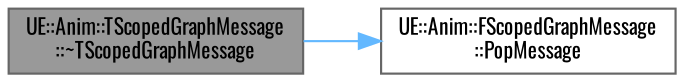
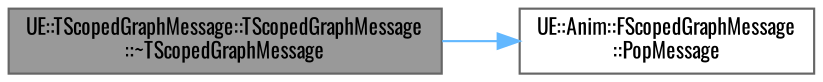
(156, 41) -> (225, 41)
